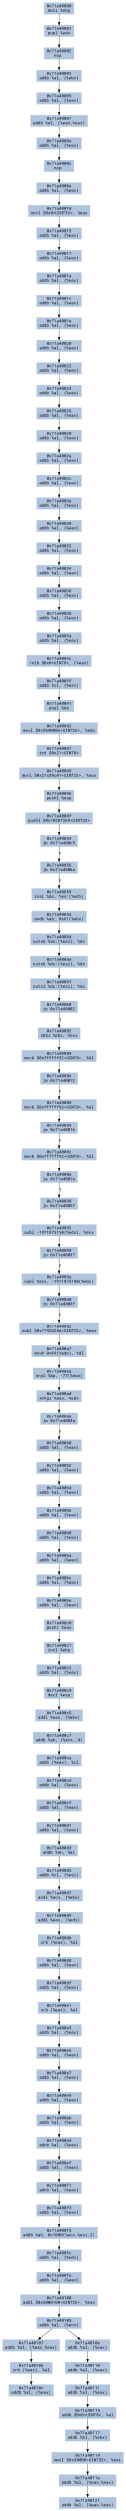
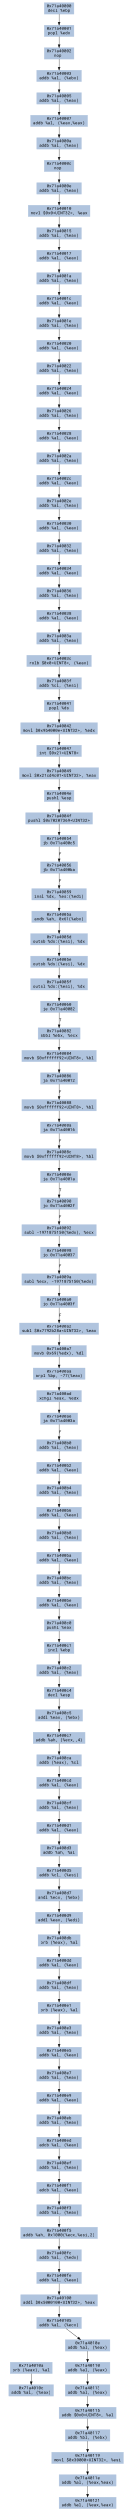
(31, 2345) -> none
